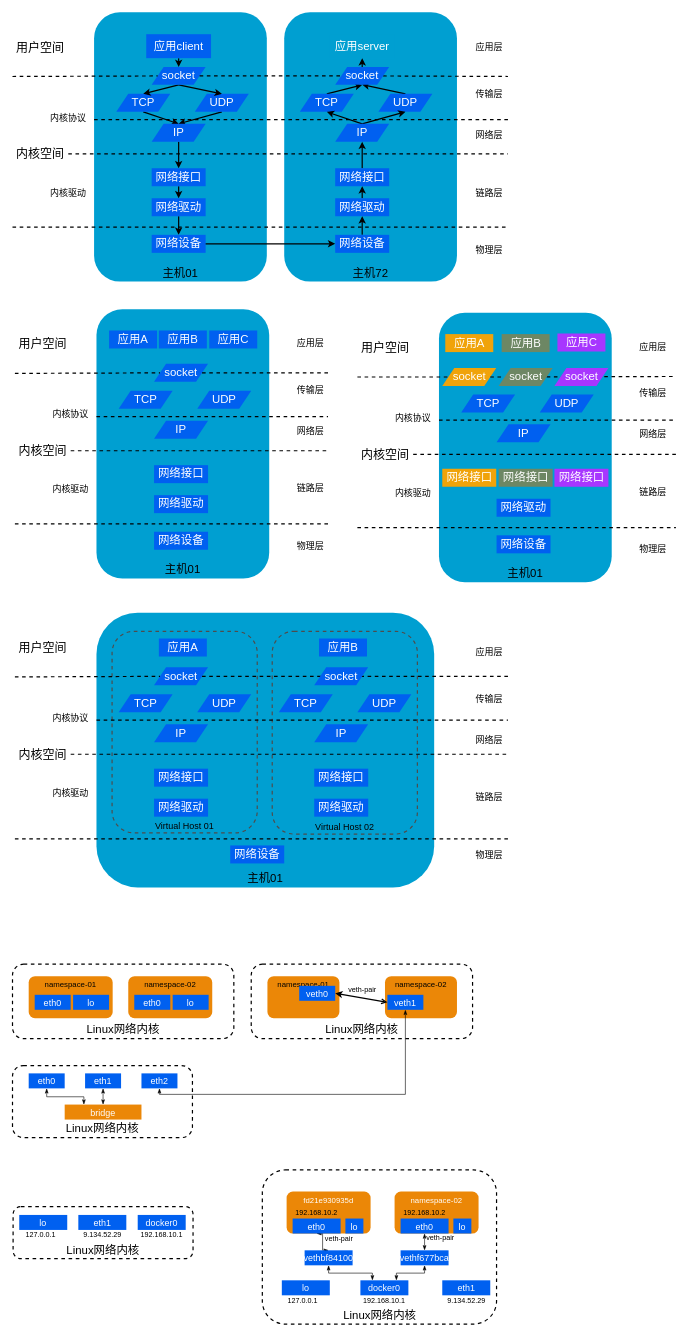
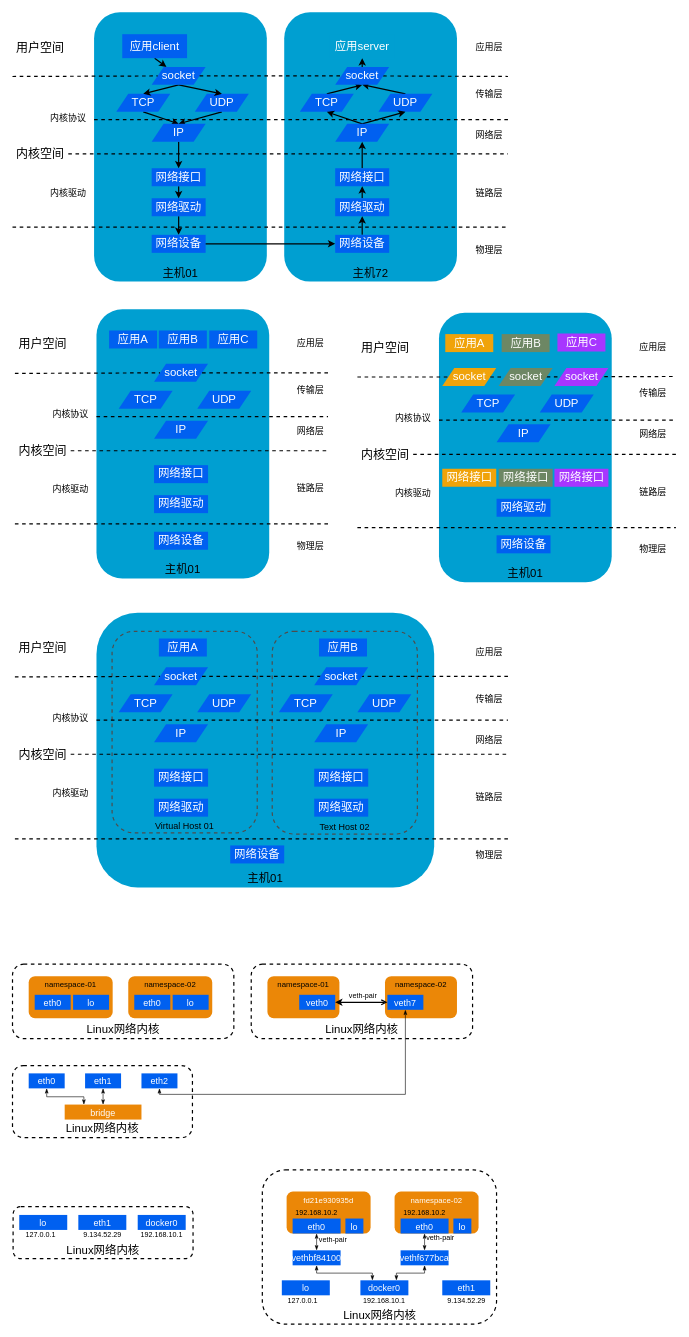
(179, 46) -> (155, 46)
(345, 827) -> (345, 827)
(317, 994) -> (317, 1003)
(405, 1003) -> (405, 1003)
(329, 1258) -> (317, 1258)
